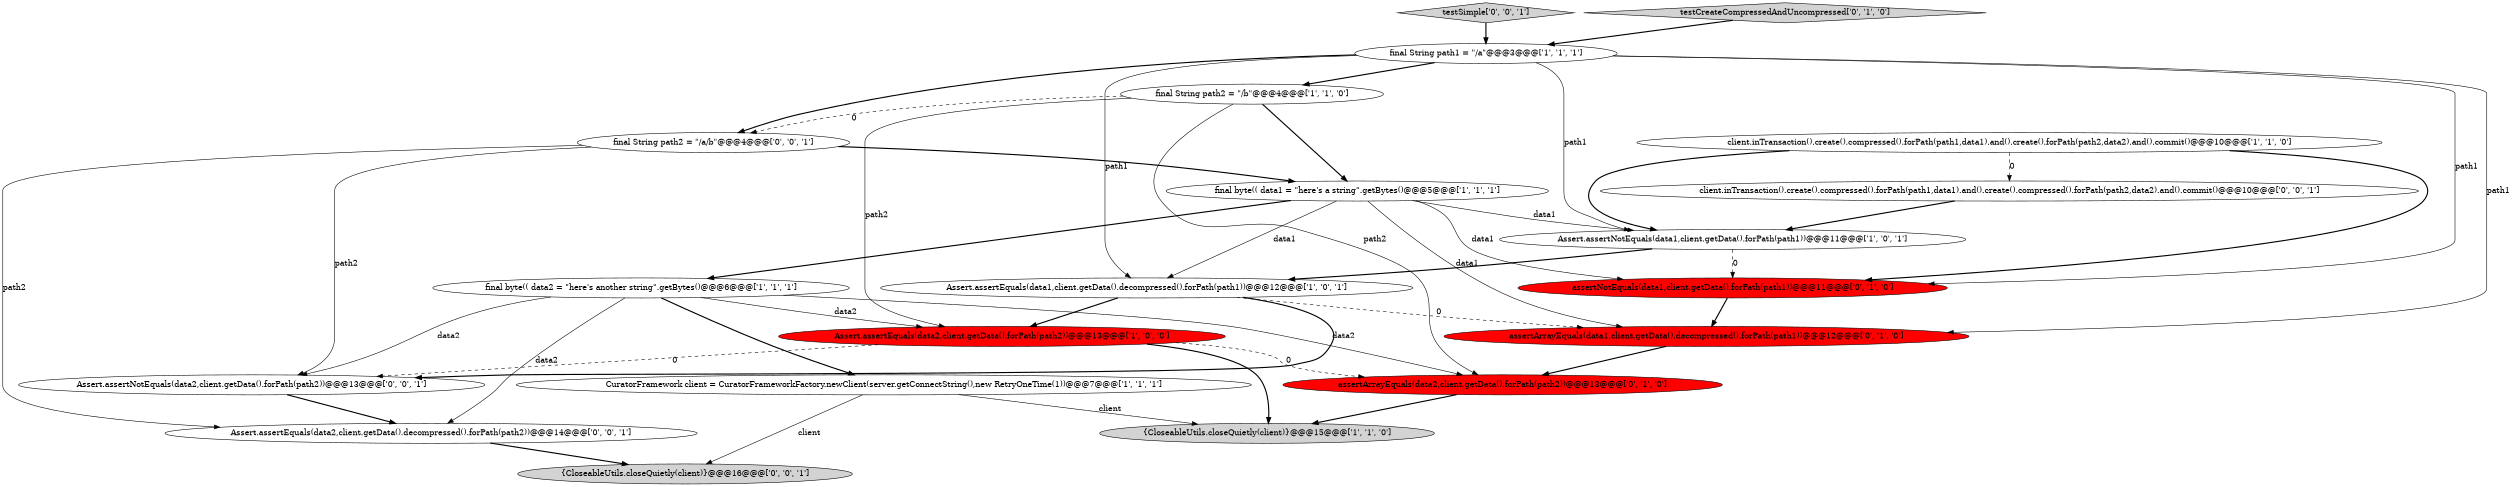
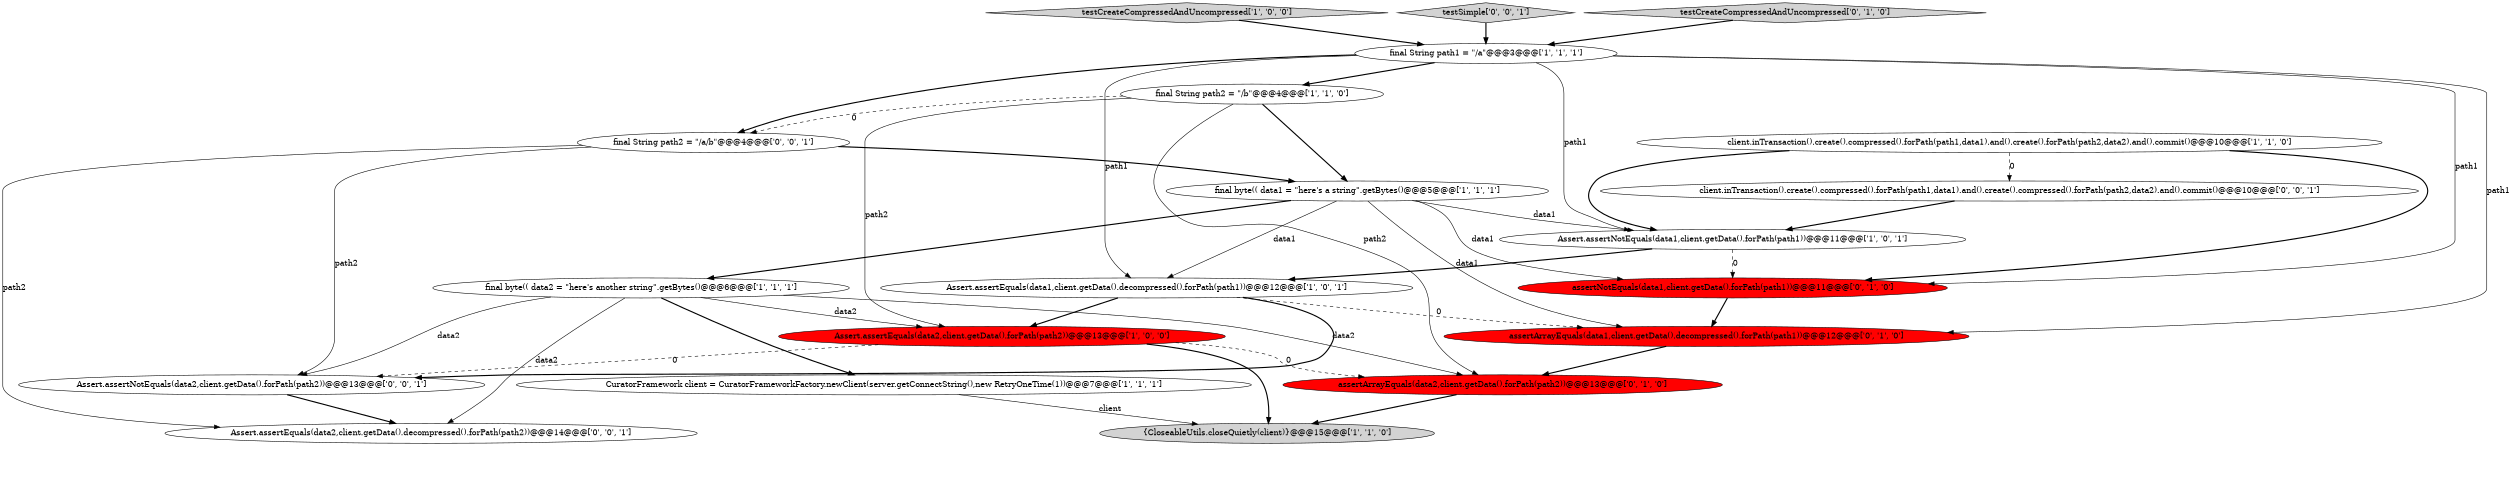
none -> (1187, 13)
(685, 474) -> none
